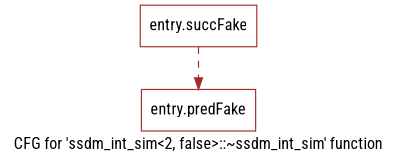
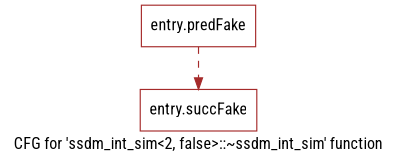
(199, 62) -> (199, 62)
